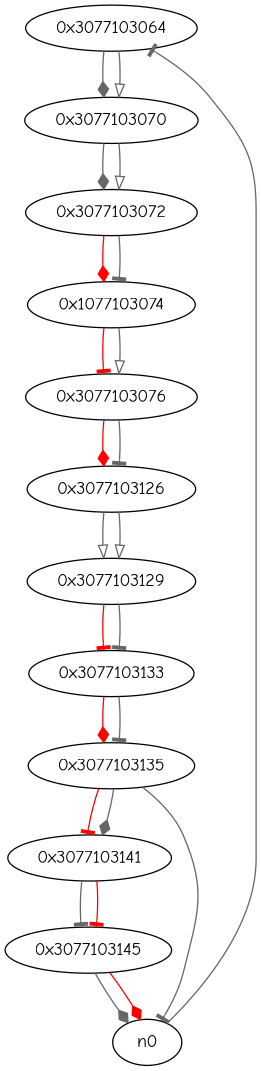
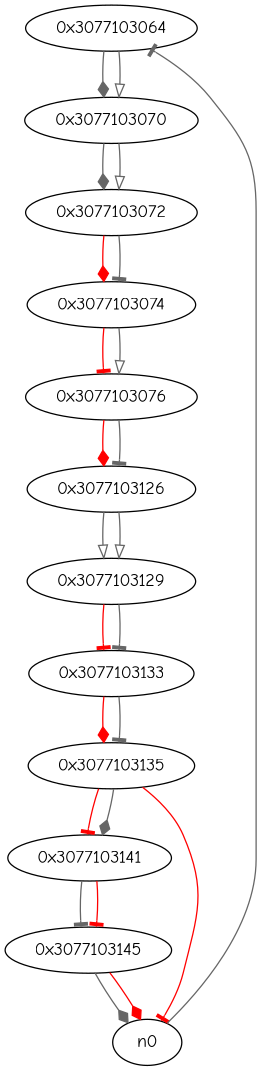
(111, 305) -> (111, 305)
(198, 895) -> (198, 895)
